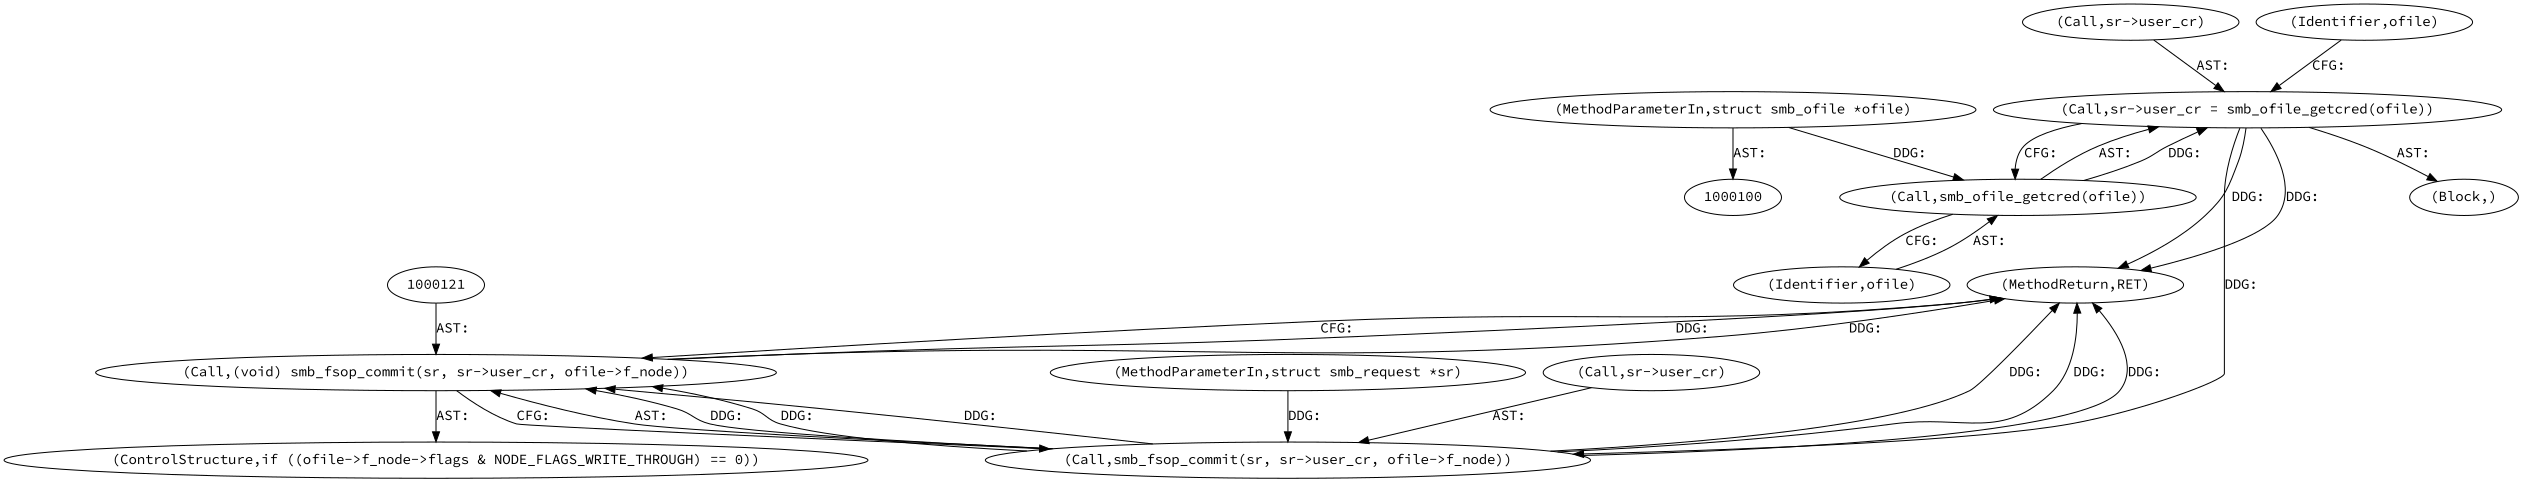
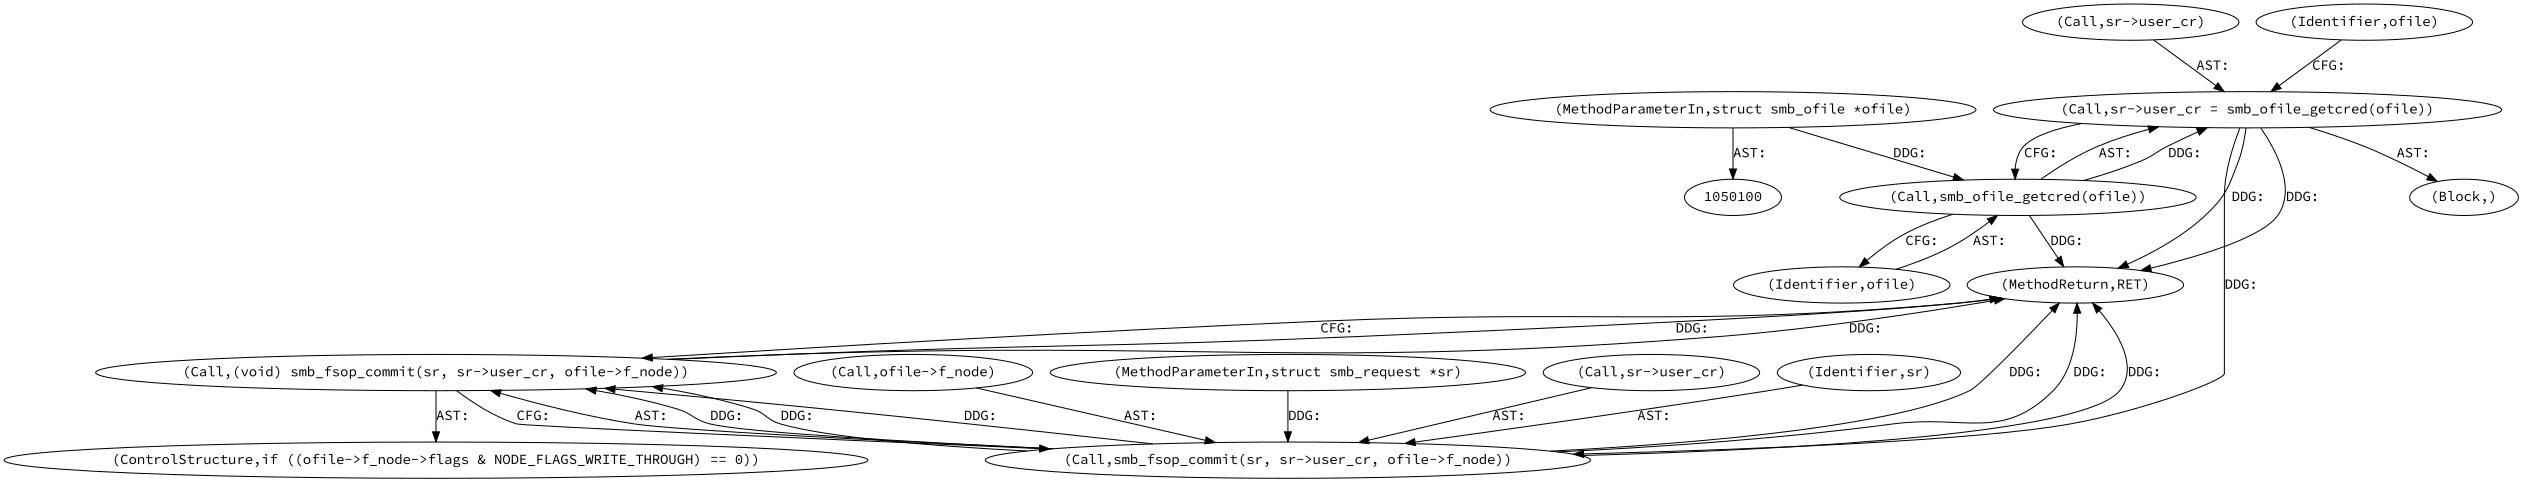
(1733, 197) -> (1733, 197)
none -> (2044, 237)
(436, 285) -> none
none -> (913, 373)
none -> (1869, 373)
